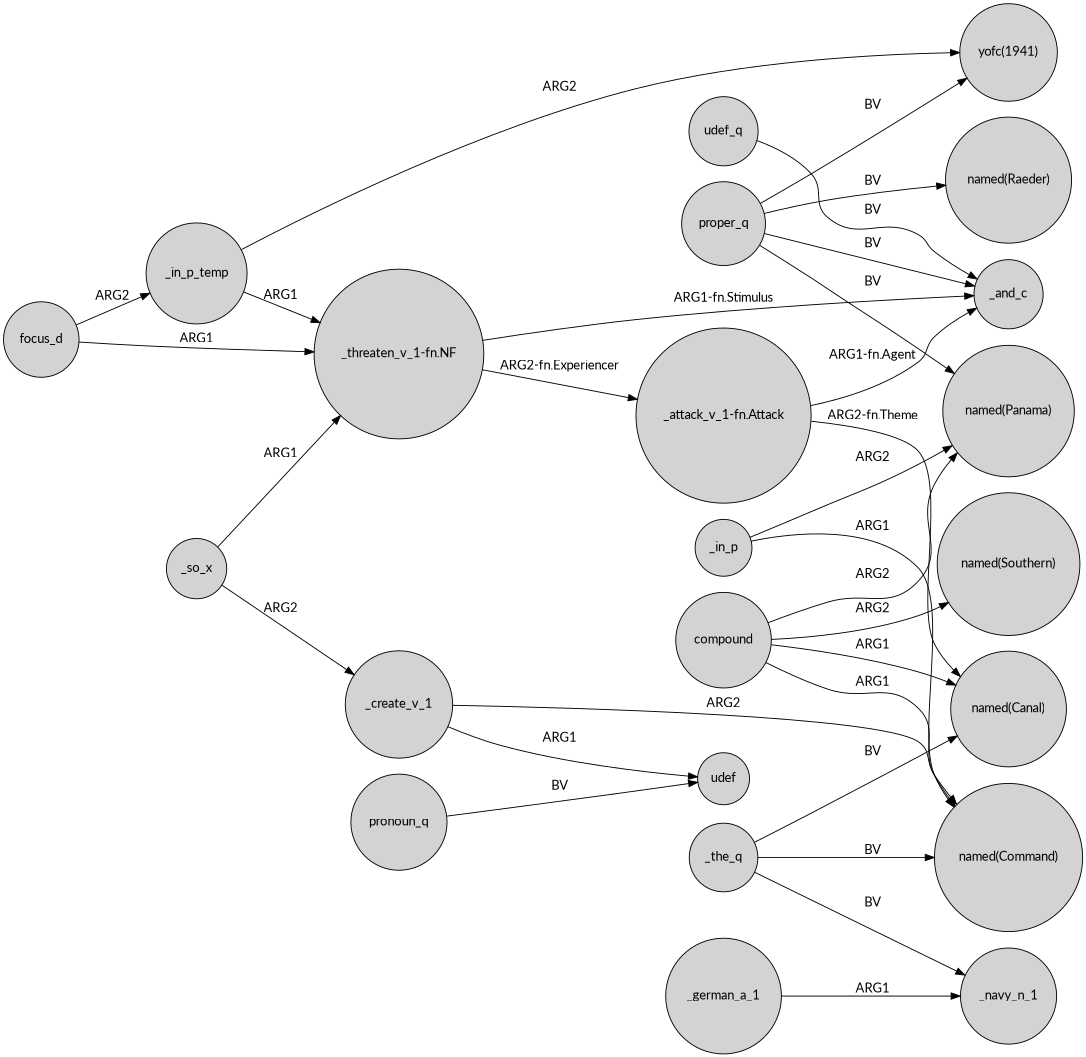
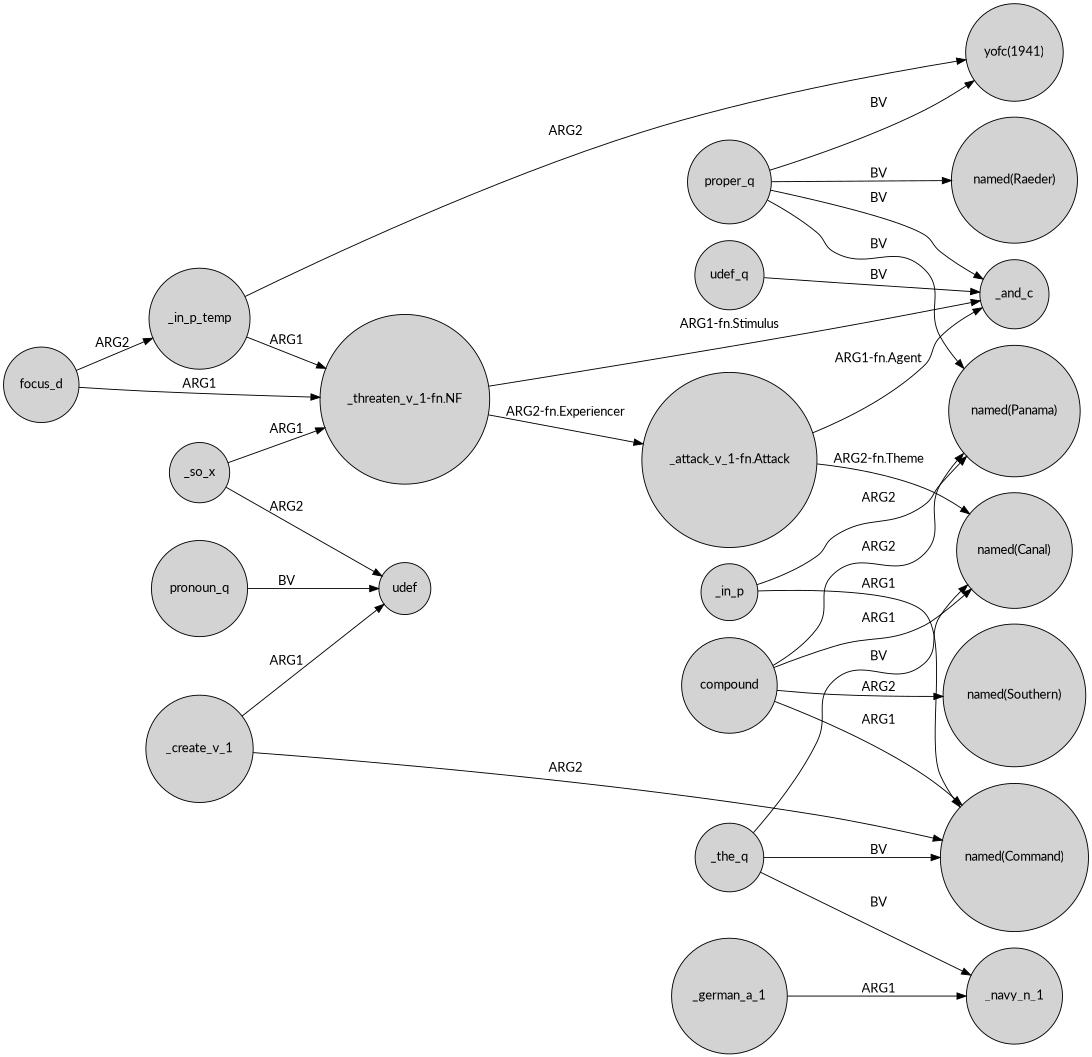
(284, 627) -> (300, 529)
